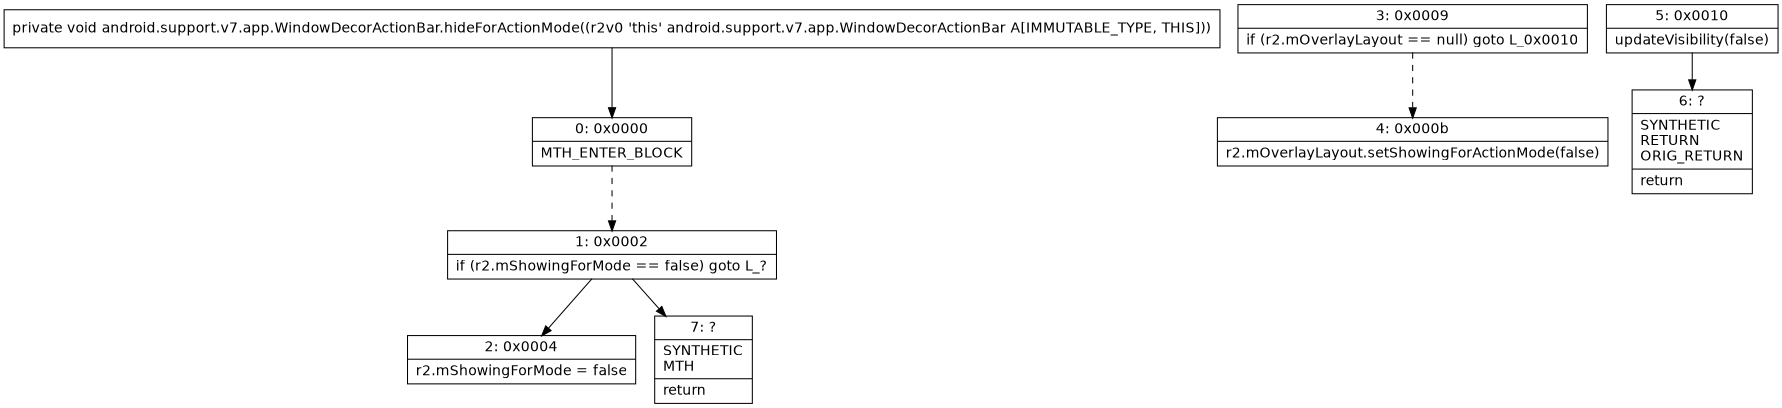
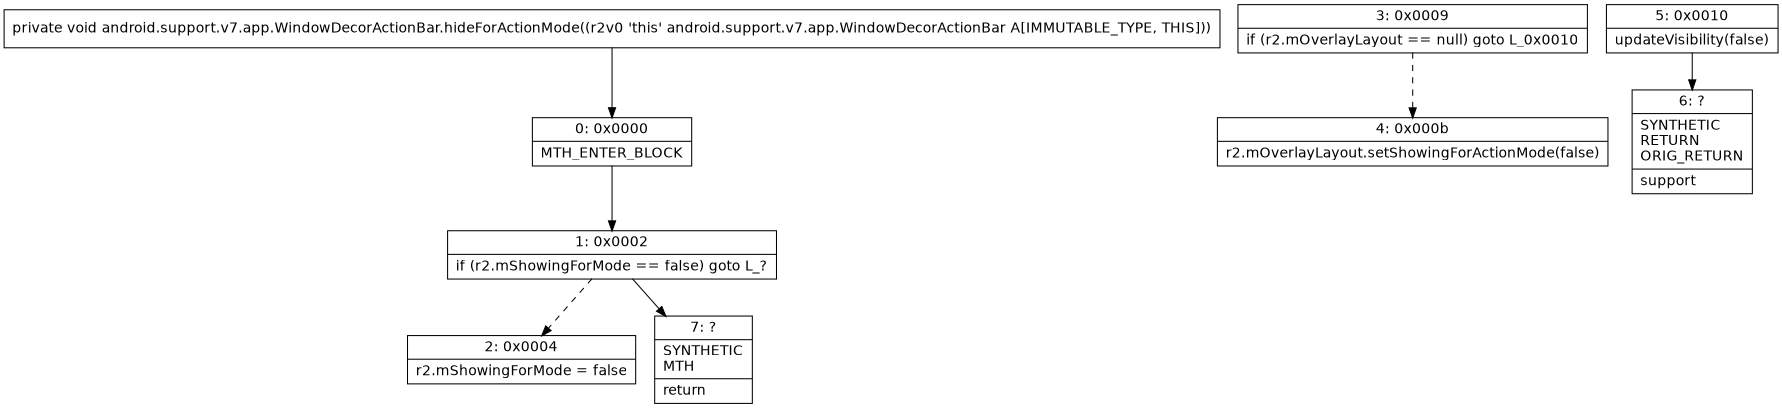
(1662, 181) -> (1669, 181)
(612, 193) -> (612, 193)
(570, 303) -> (570, 303)
